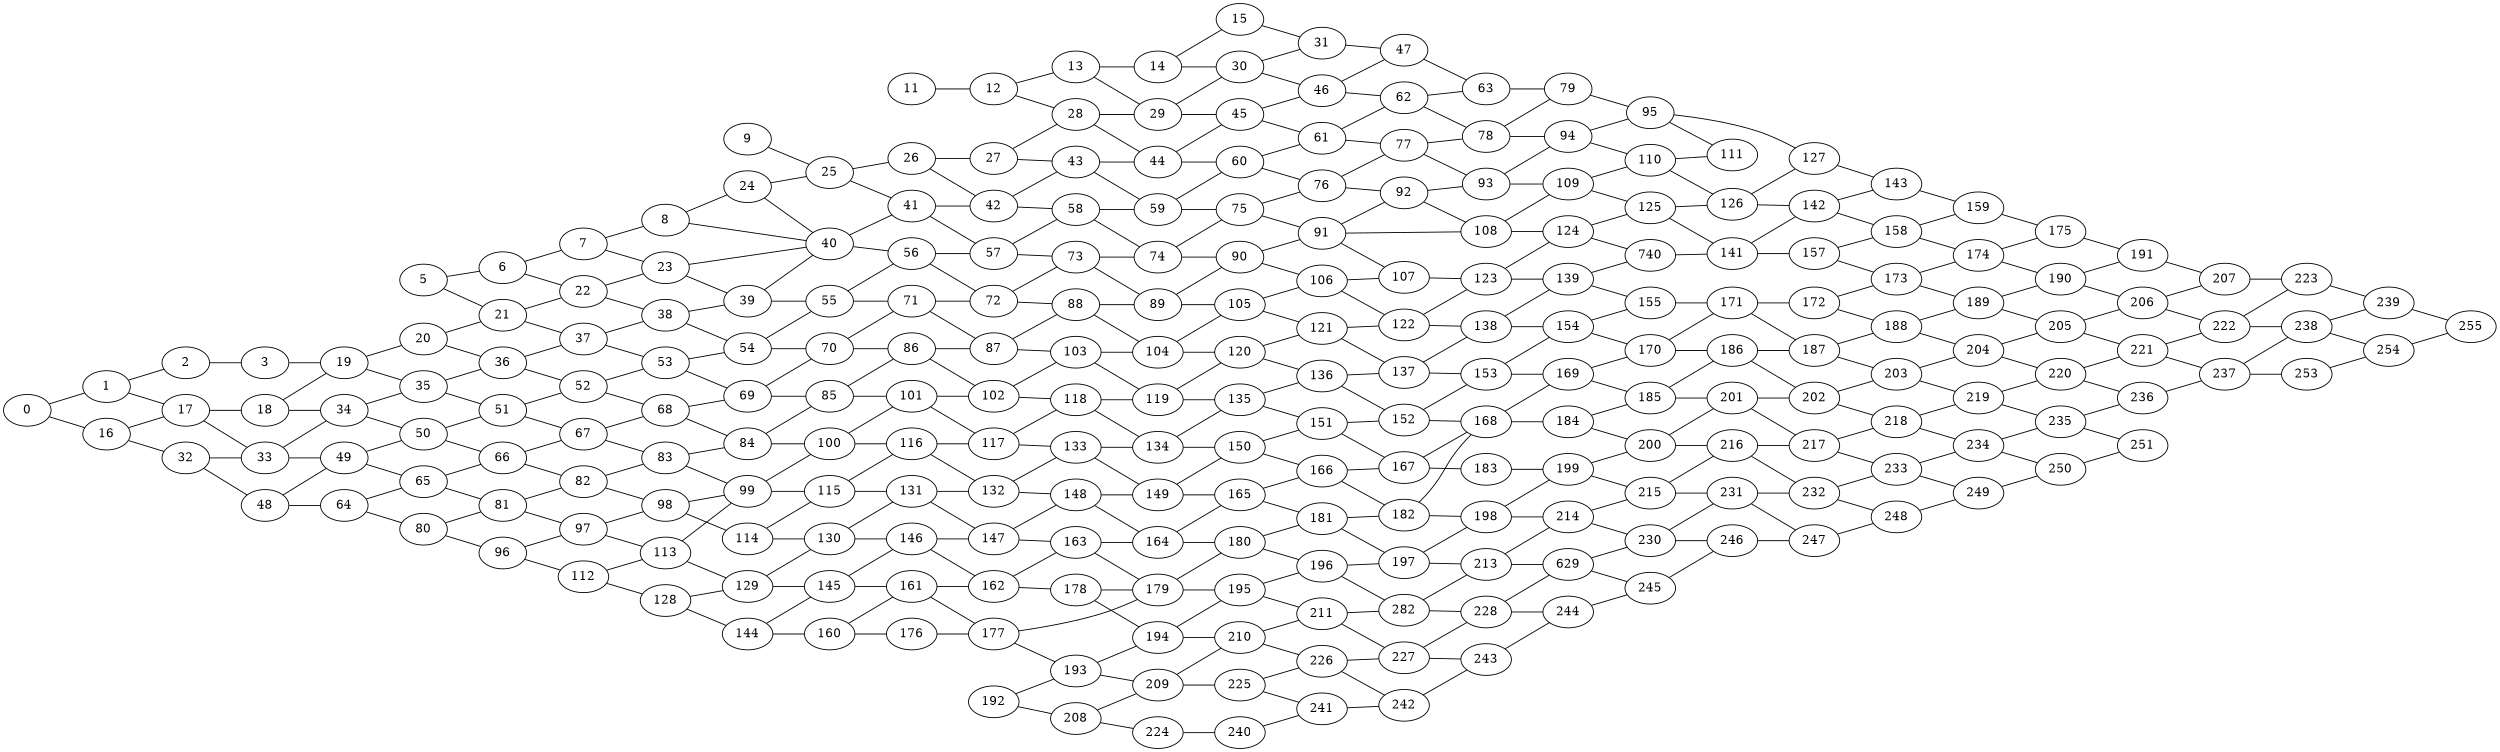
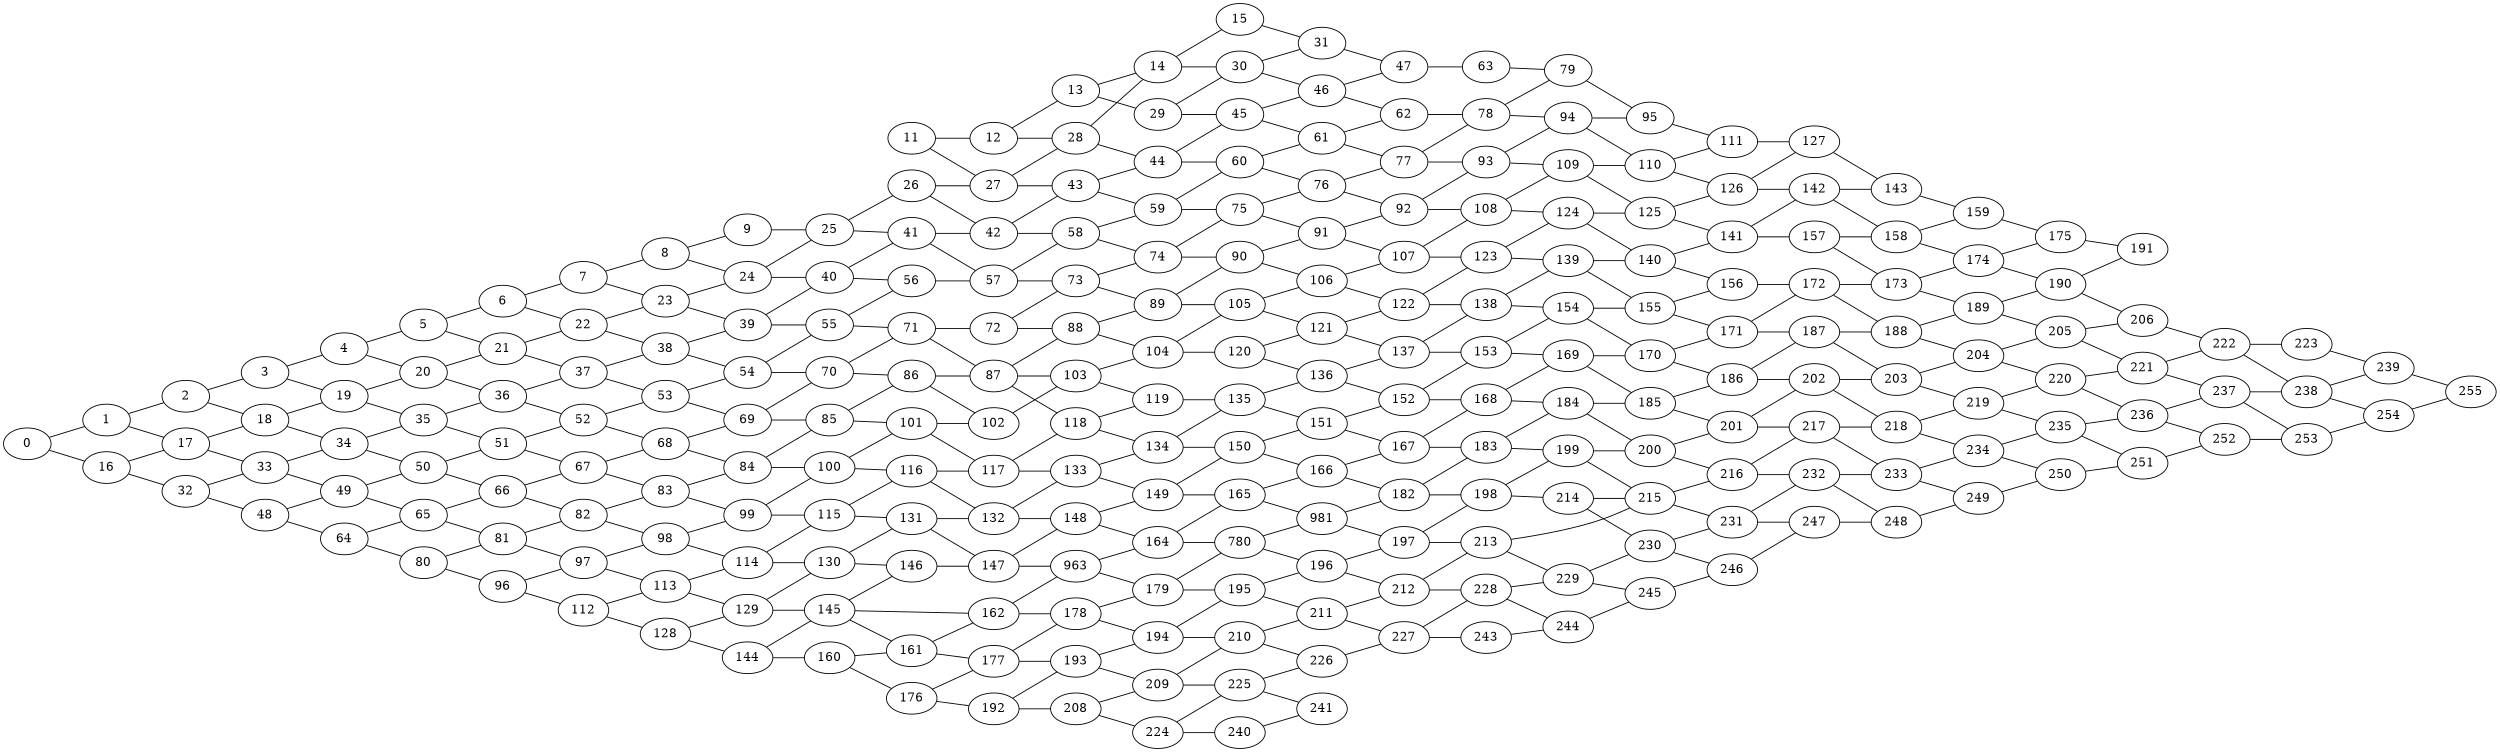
(1445, 93) -> none
(1117, 114) -> (1112, 107)
(1736, 125) -> (1773, 142)
none -> (953, 162)
(748, 232) -> (706, 242)
(1403, 232) -> (1445, 233)
(1650, 255) -> (1650, 261)
(748, 256) -> (706, 289)
(953, 277) -> none
(2225, 279) -> none
none -> (1732, 284)
none -> (344, 349)
(1199, 376) -> none
(1035, 398) -> (1029, 396)
none -> (226, 408)
none -> (1527, 425)
none -> (2225, 439)
(1442, 474) -> (1445, 471)
(712, 518) -> (707, 575)
(1322, 519) -> (1322, 519)
(1527, 541) -> (1572, 528)
(1076, 542) -> (1076, 566)
(1240, 542) -> (1240, 542)
(953, 563) -> (912, 612)
(1568, 564) -> (1568, 579)
(1404, 610) -> (1404, 590)
(1079, 620) -> (1035, 637)
none -> (953, 704)
(1404, 705) -> none
none -> (1199, 709)
